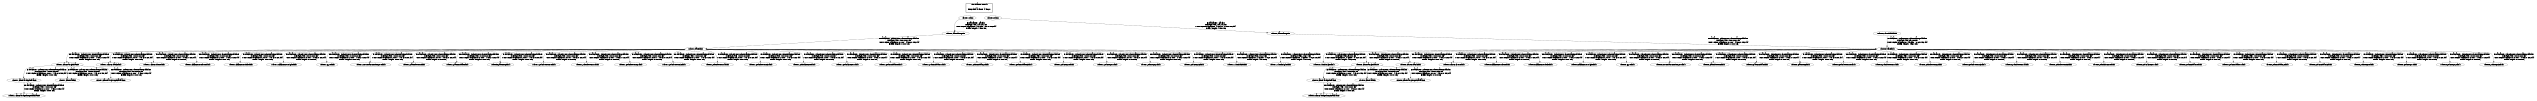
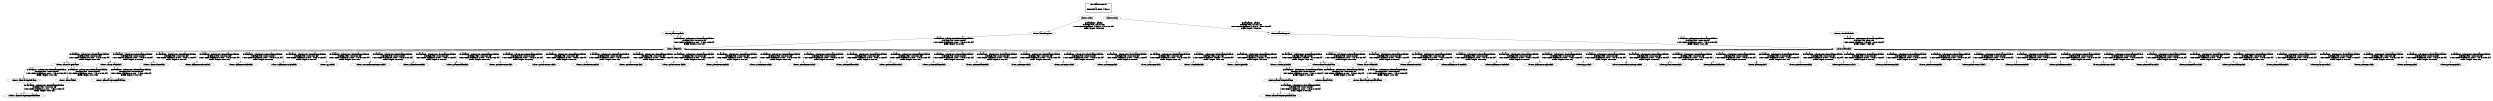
(551, 51) -> (674, 41)
